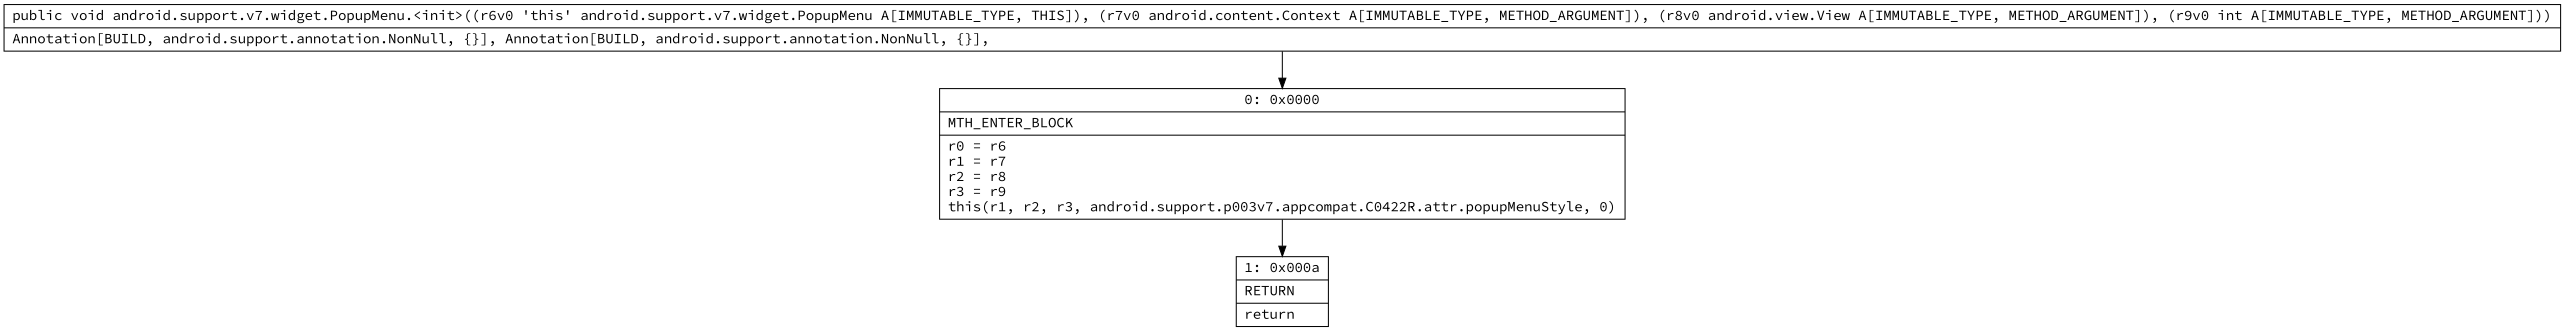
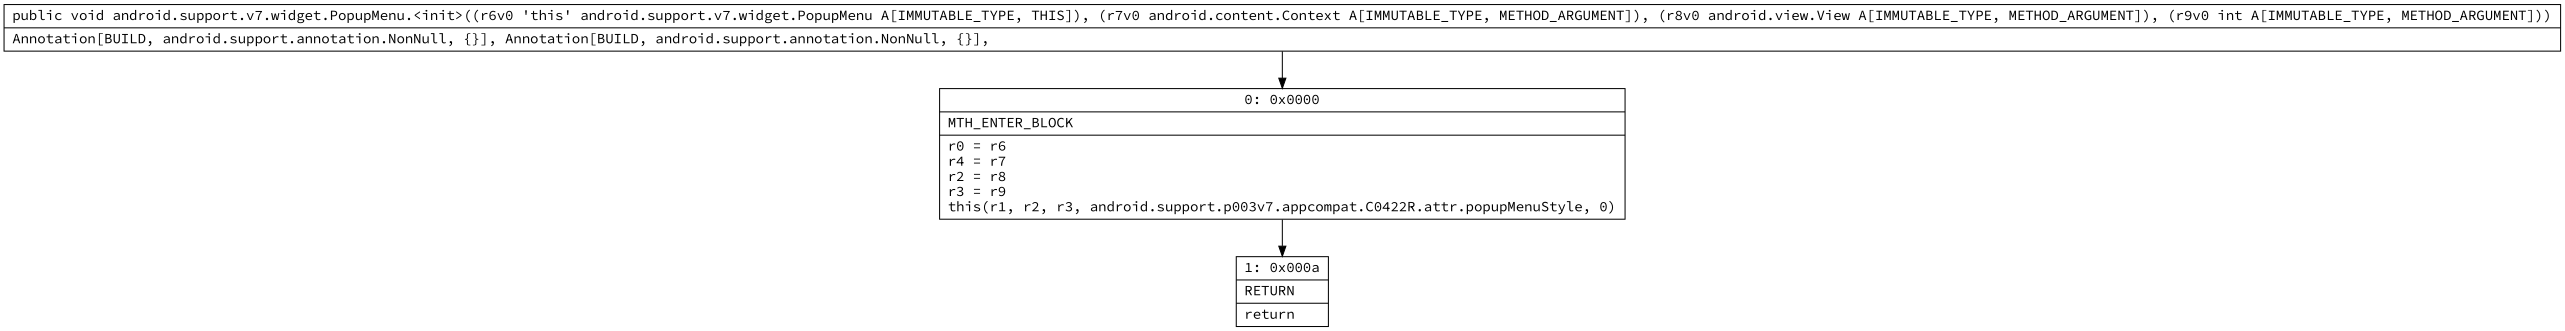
(977, 161) -> (977, 161)
